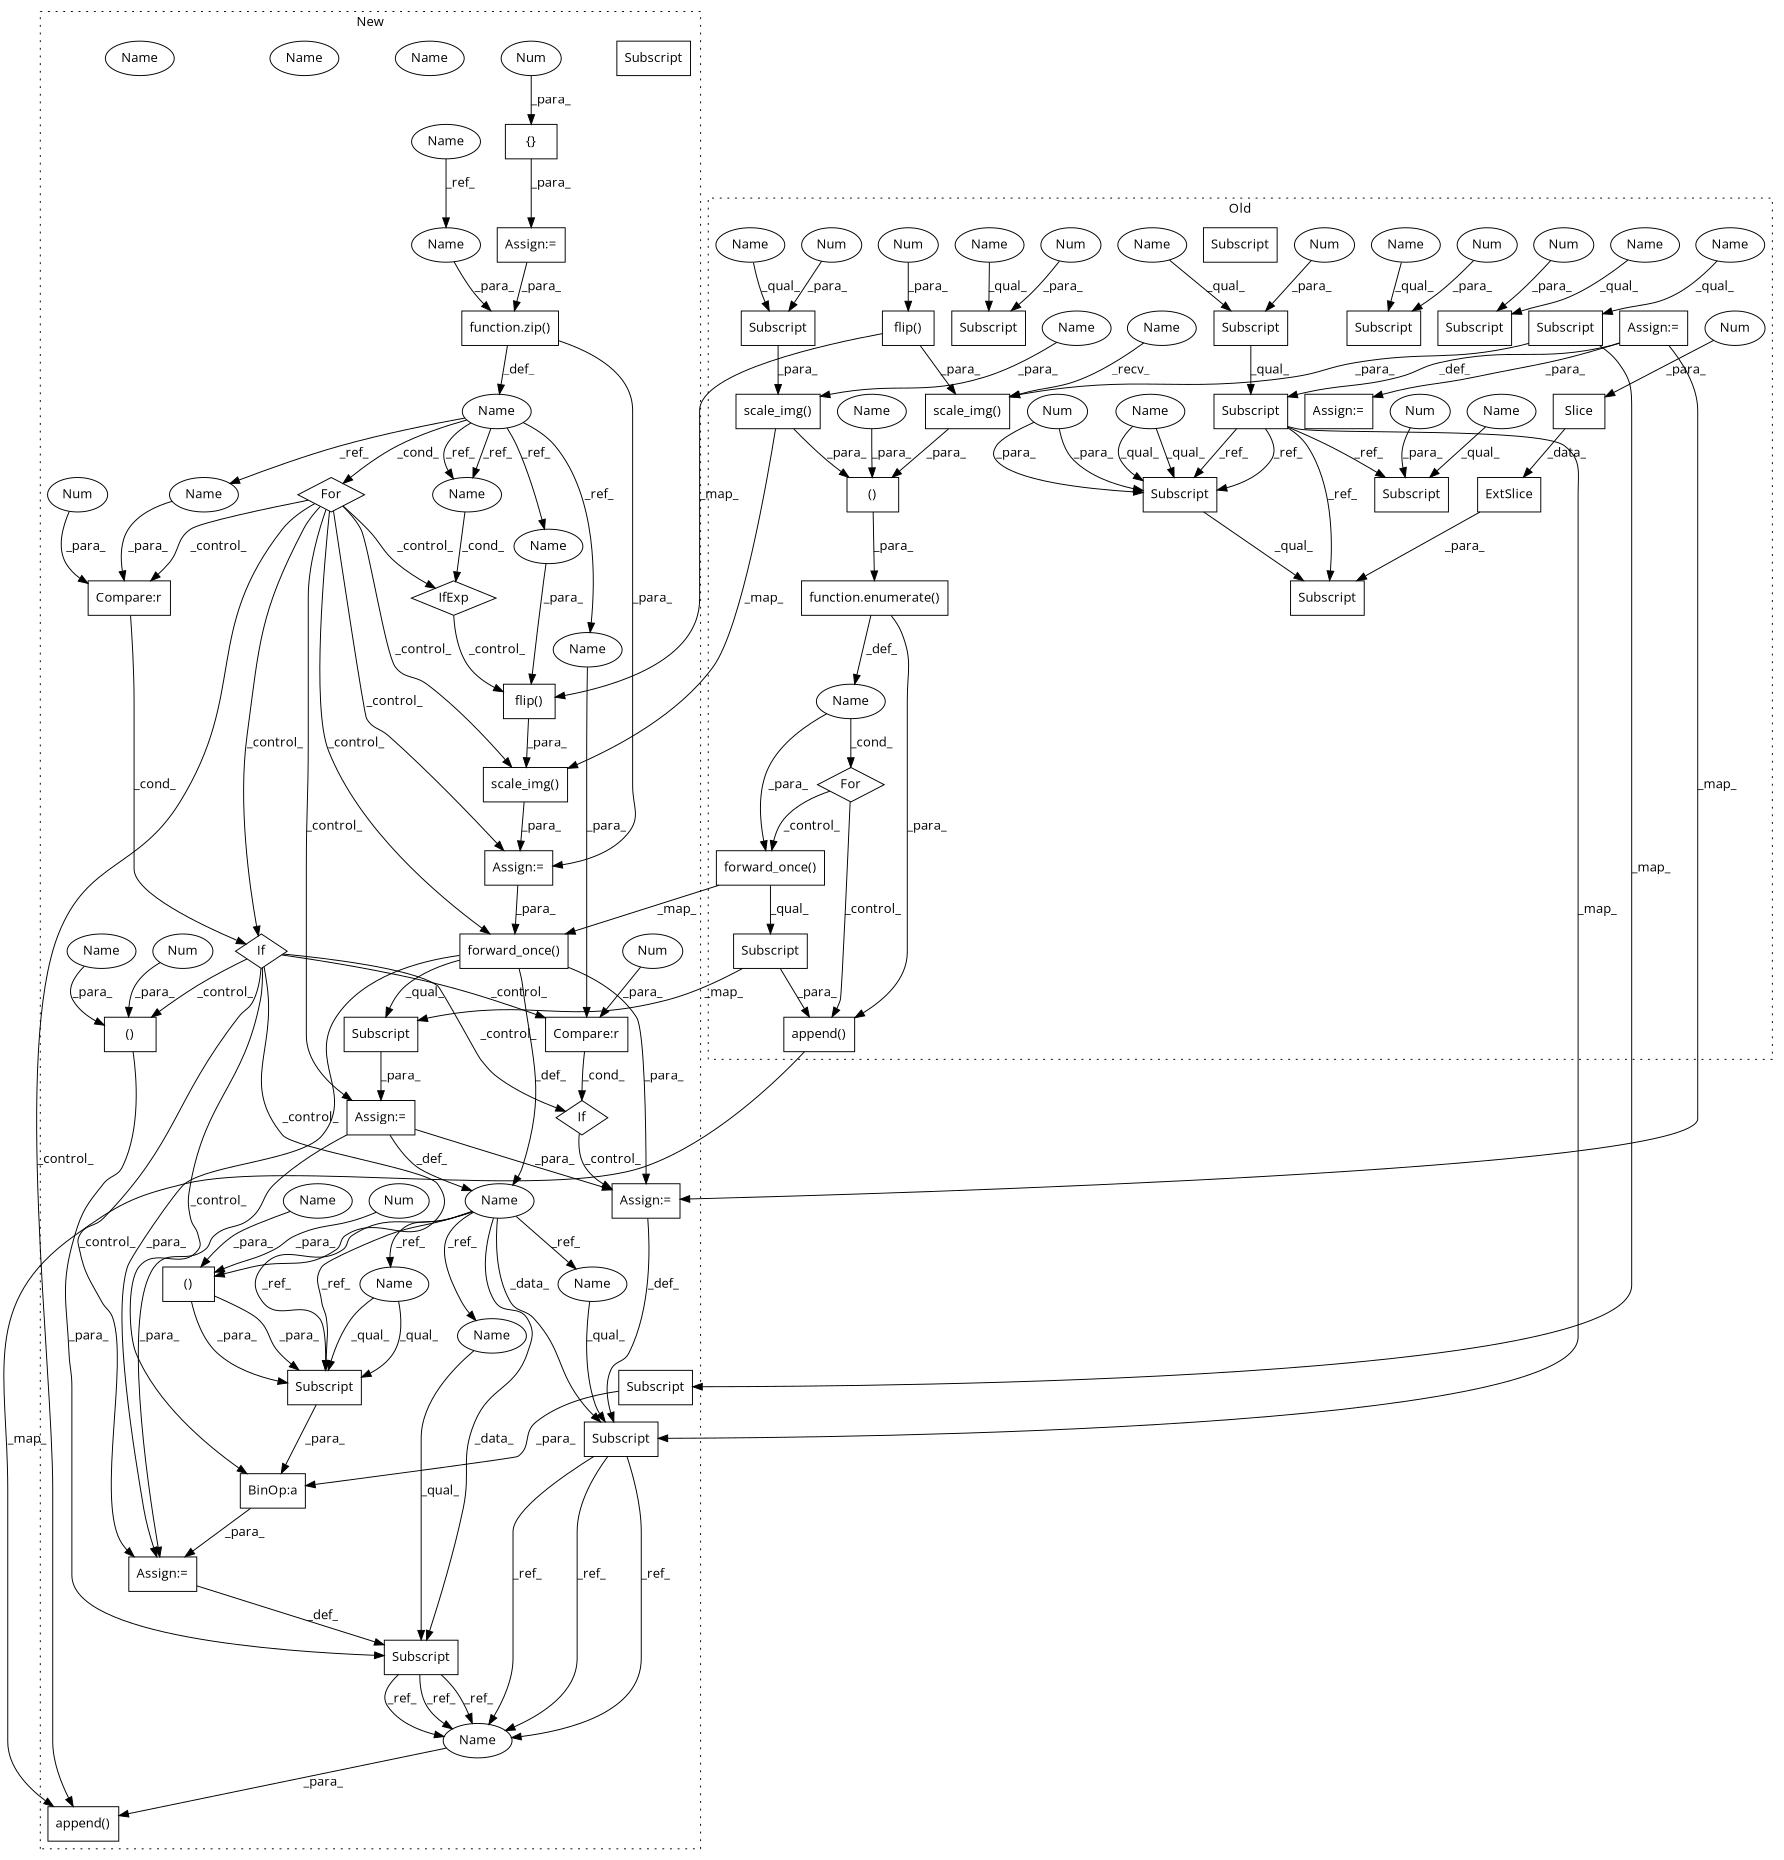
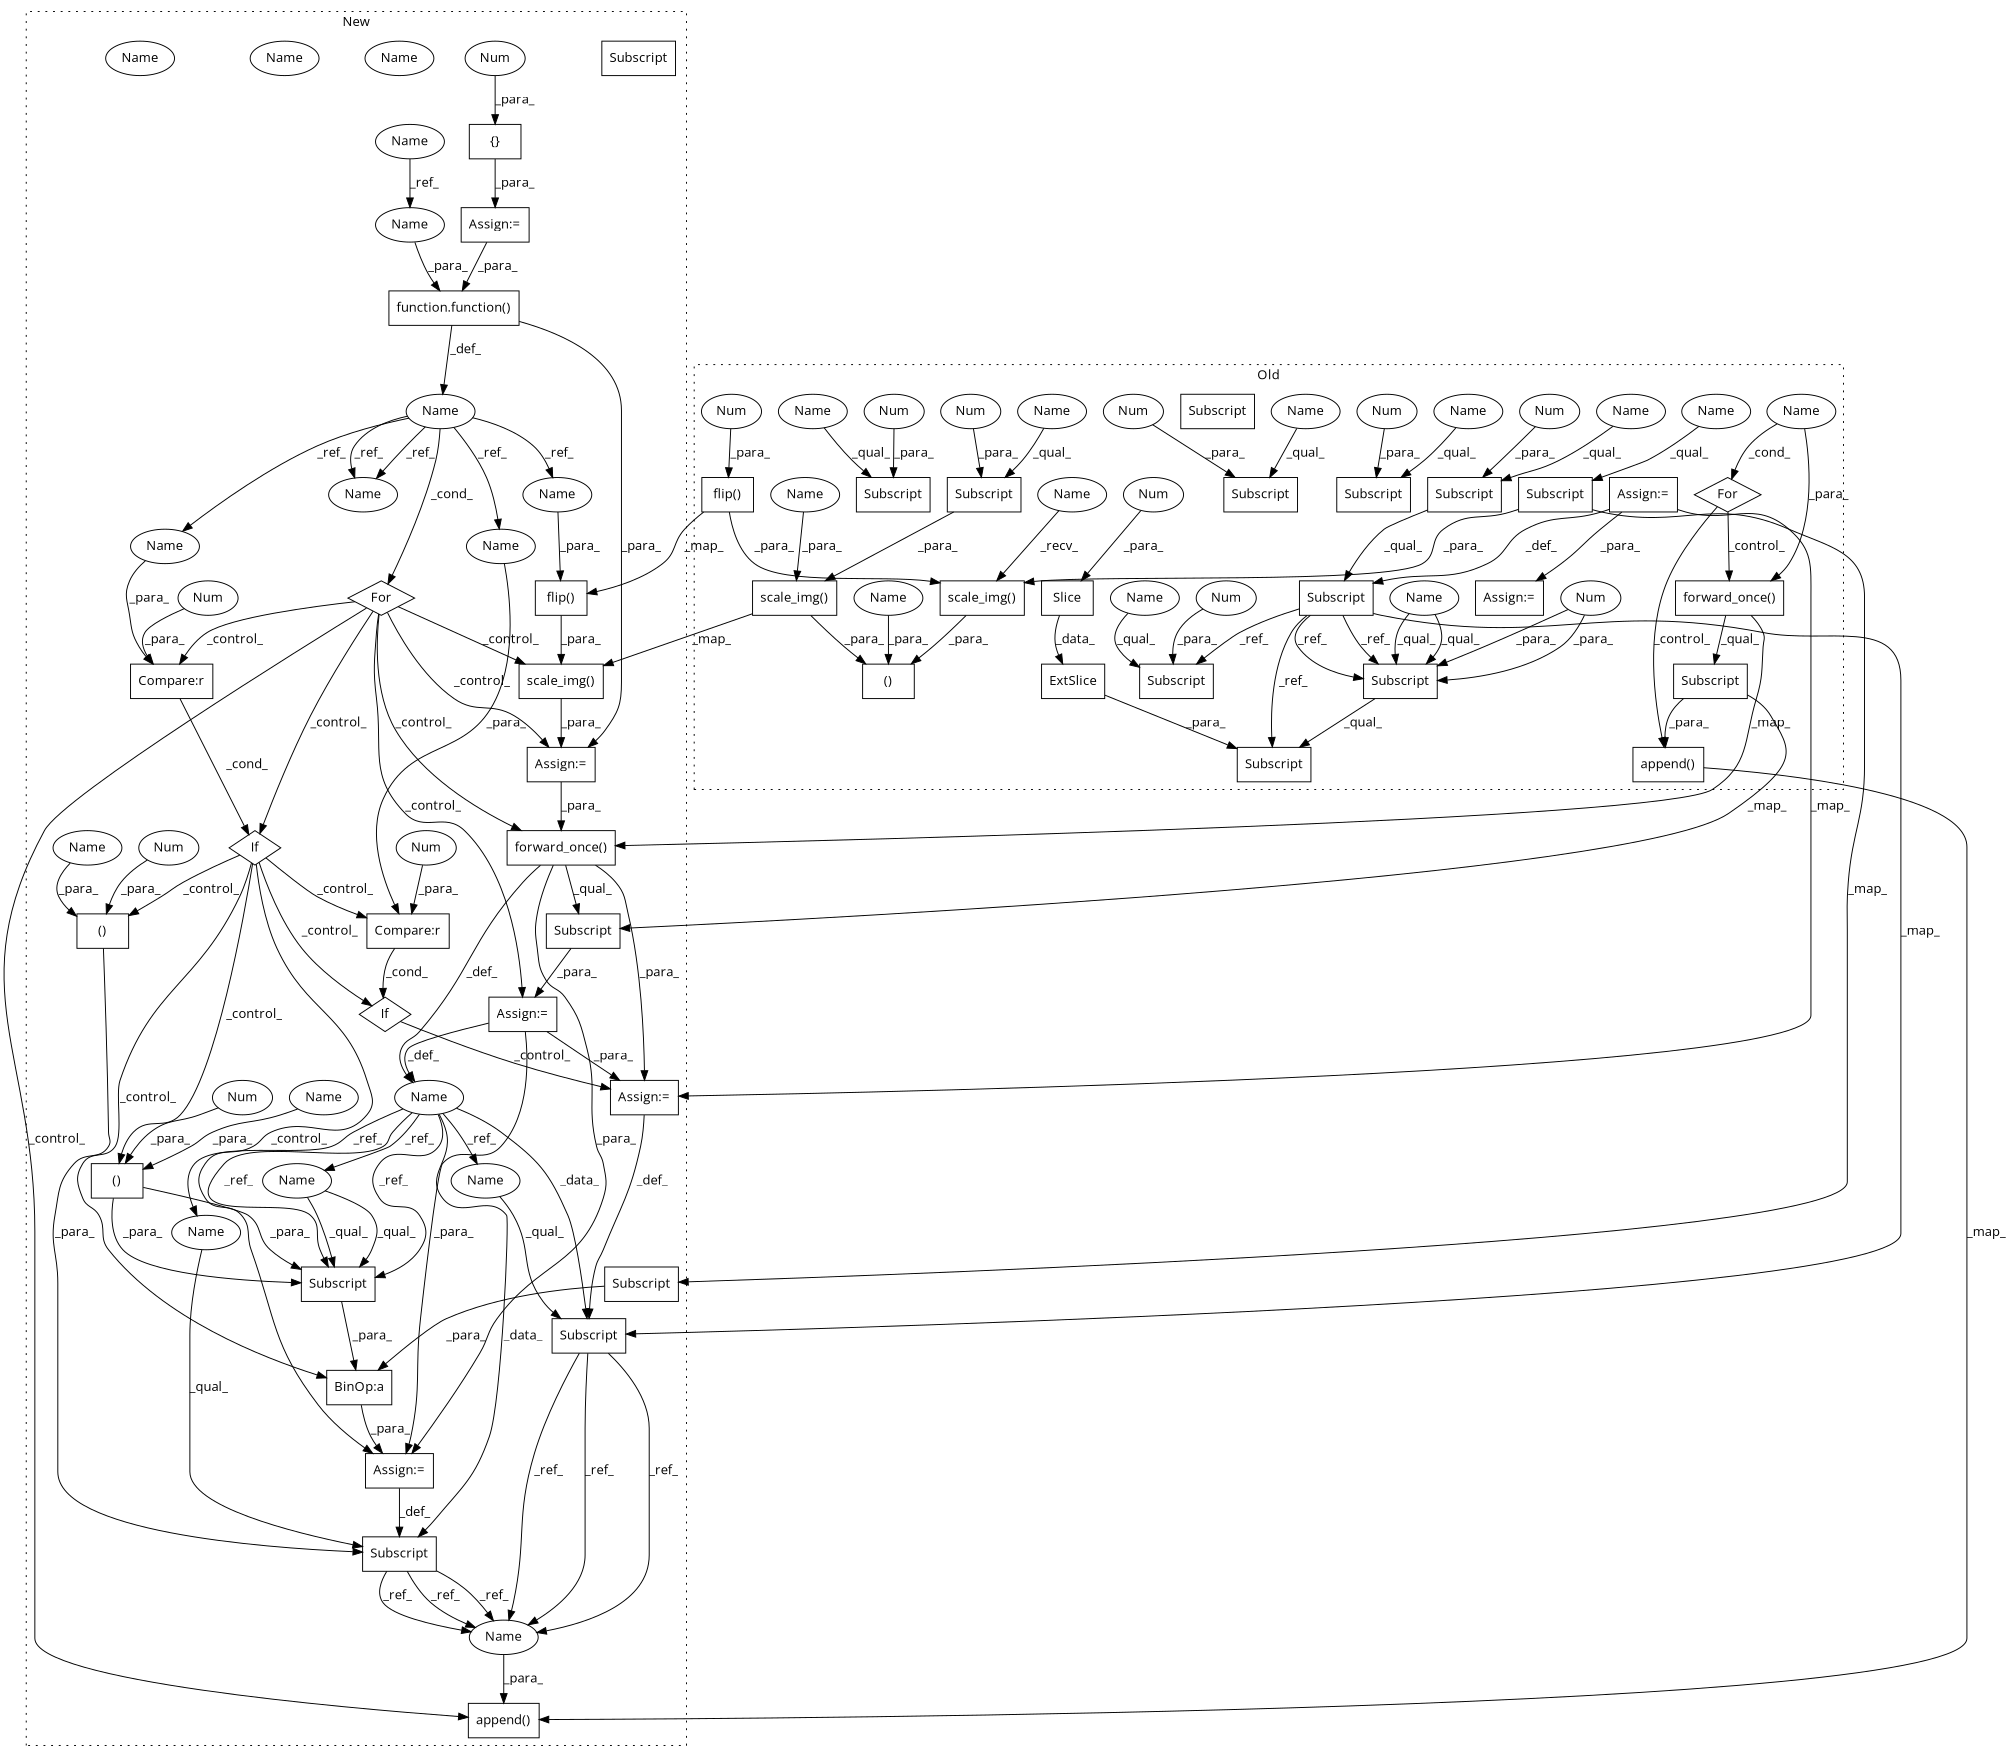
(510, 328) -> (454, 308)
(454, 598) -> none
(875, 598) -> none
